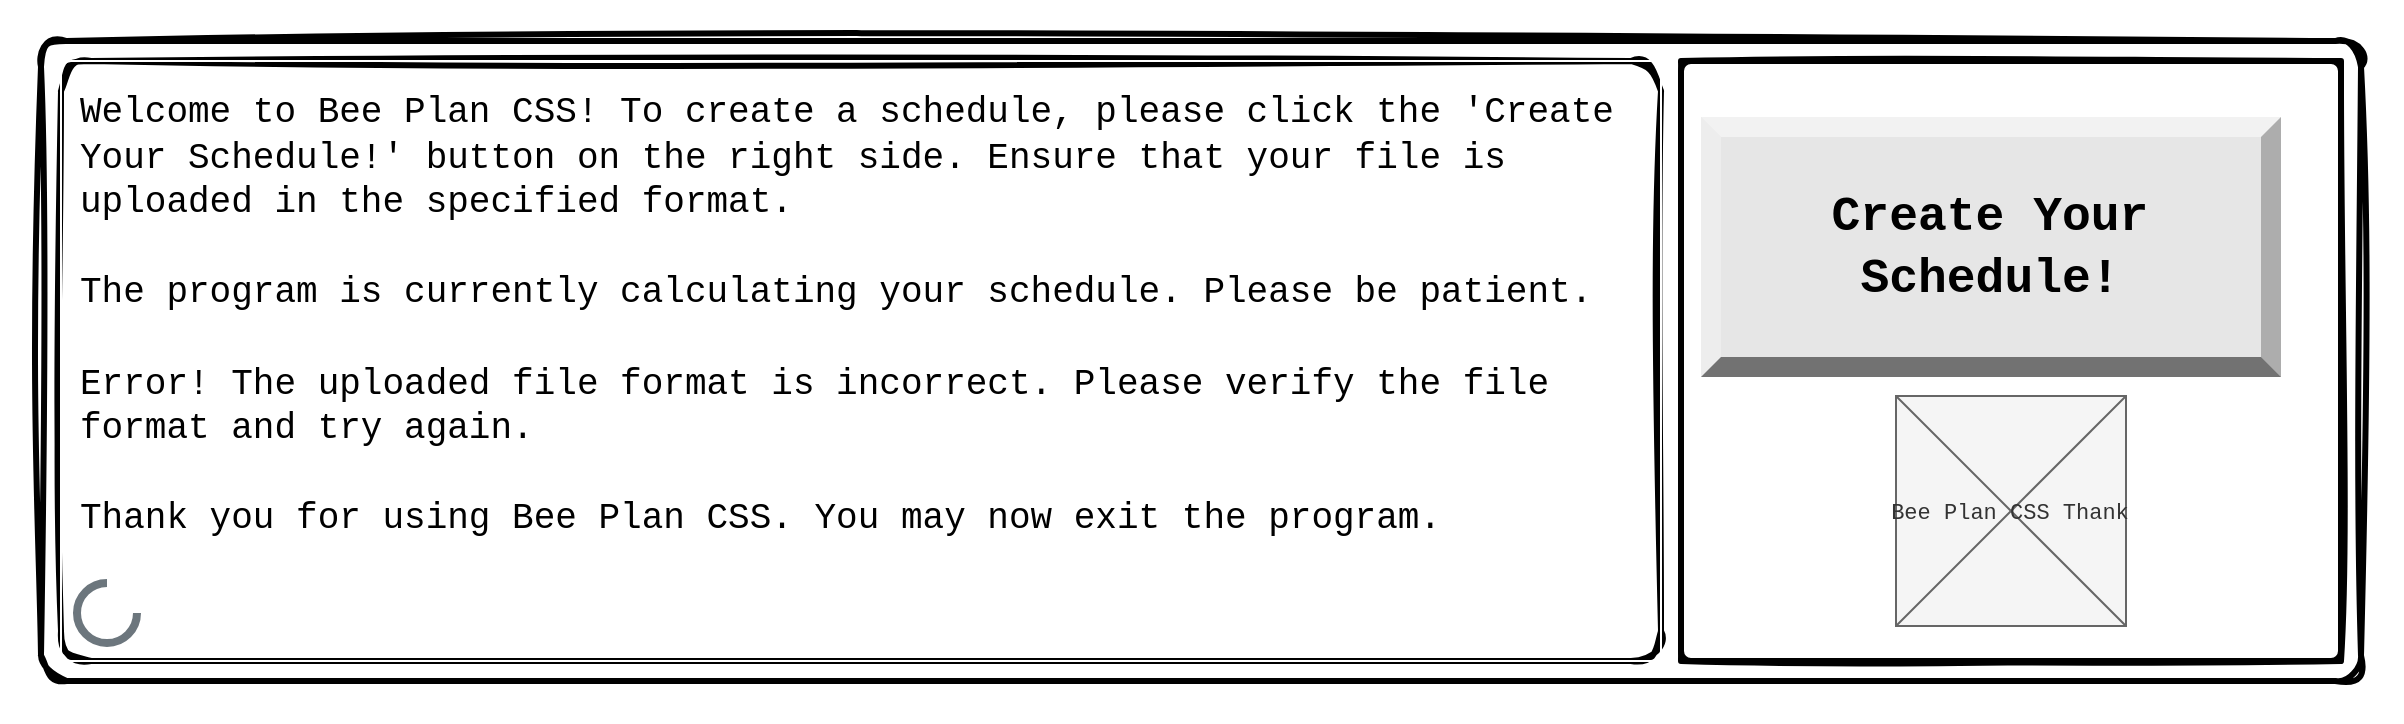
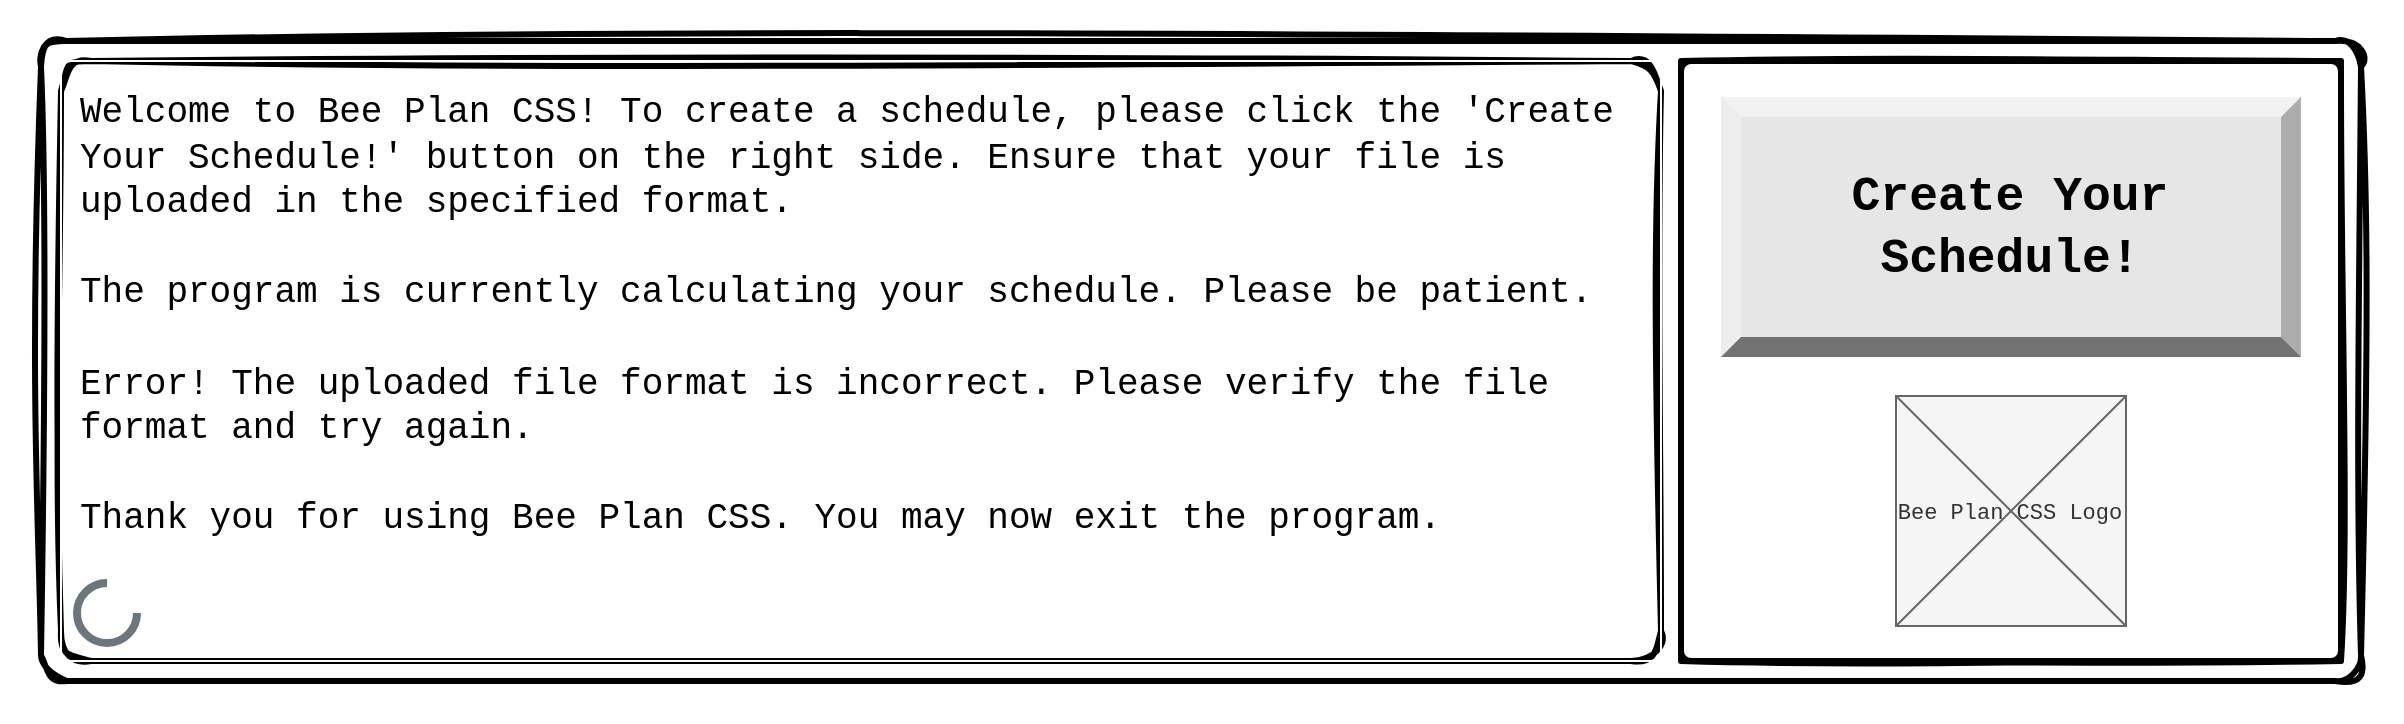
(1991, 247) -> (2011, 227)
(2010, 512) -> (2010, 512)
